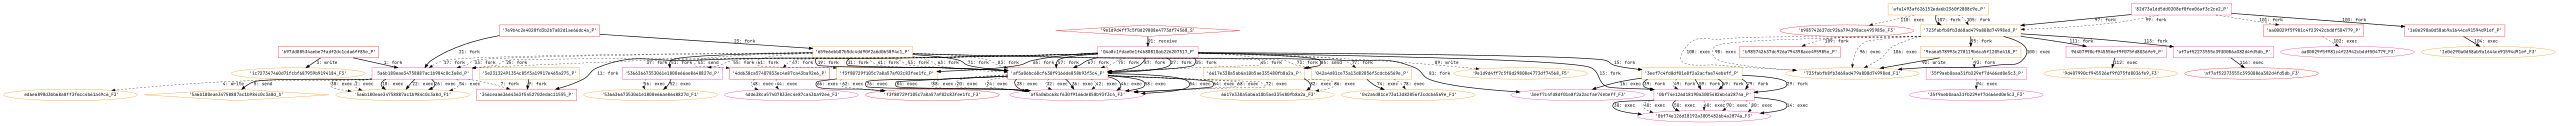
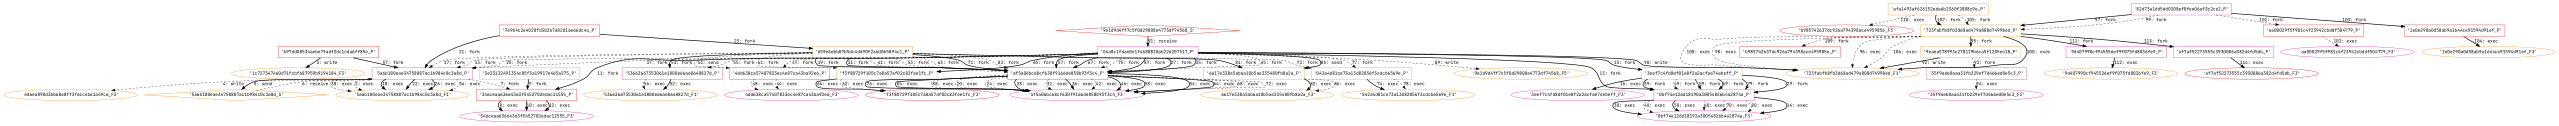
none -> (1602, 58)
(1294, 59) -> (1076, 57)
(393, 63) -> (393, 63)
none -> (295, 83)
none -> (527, 116)
